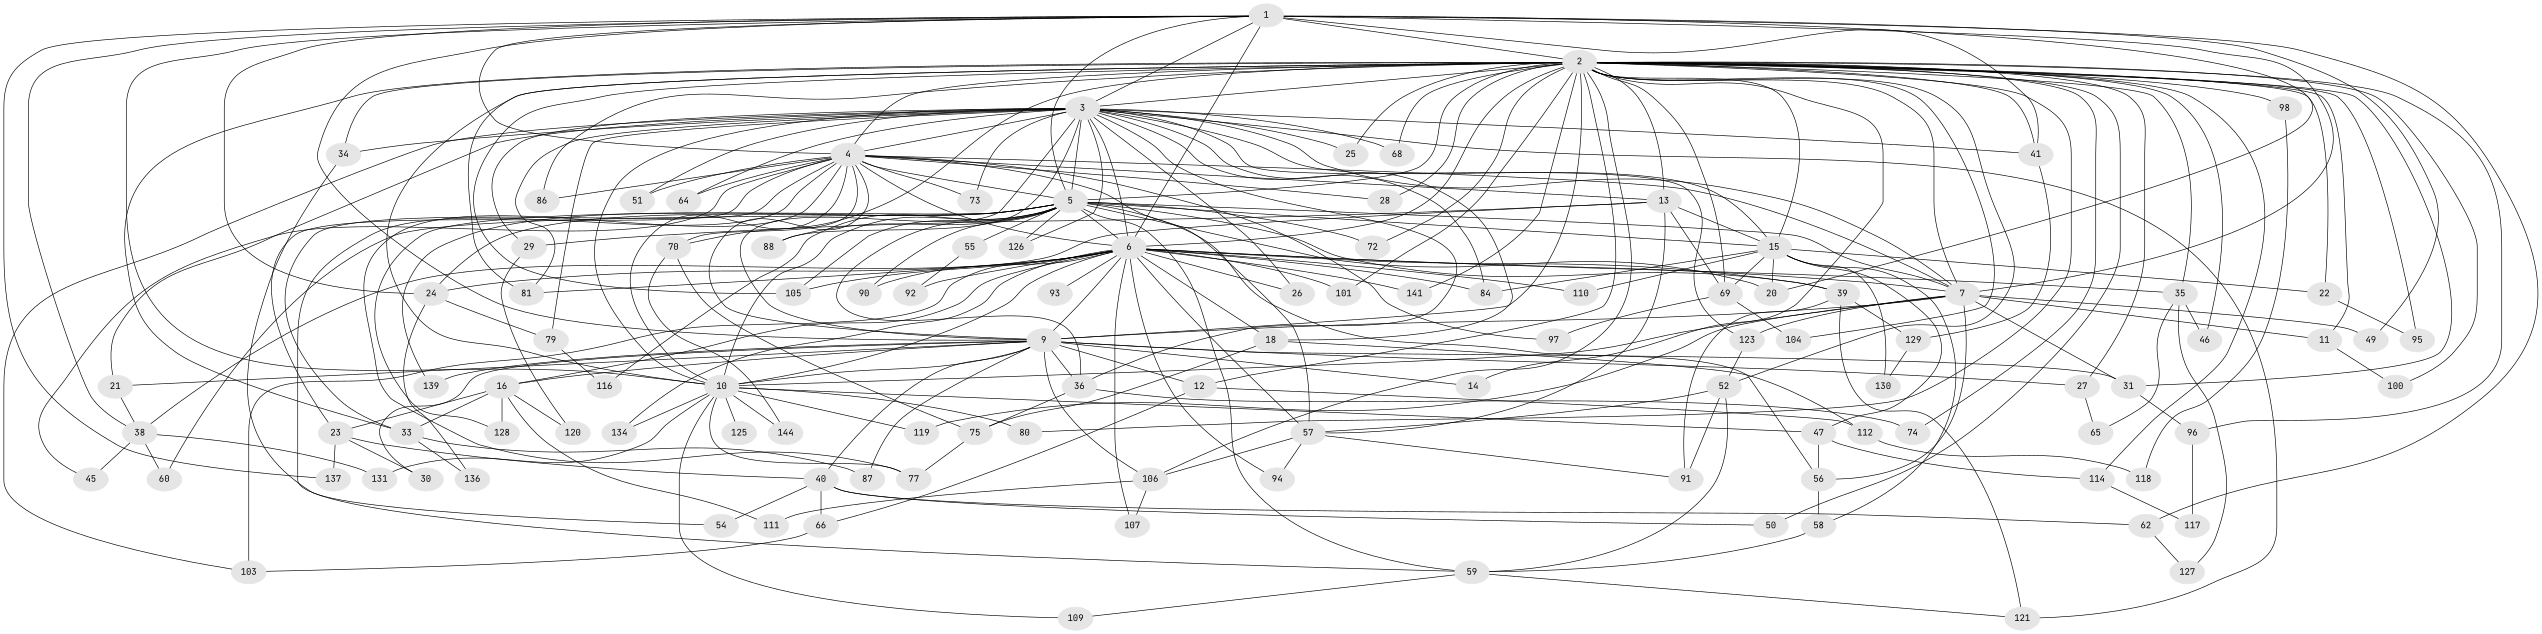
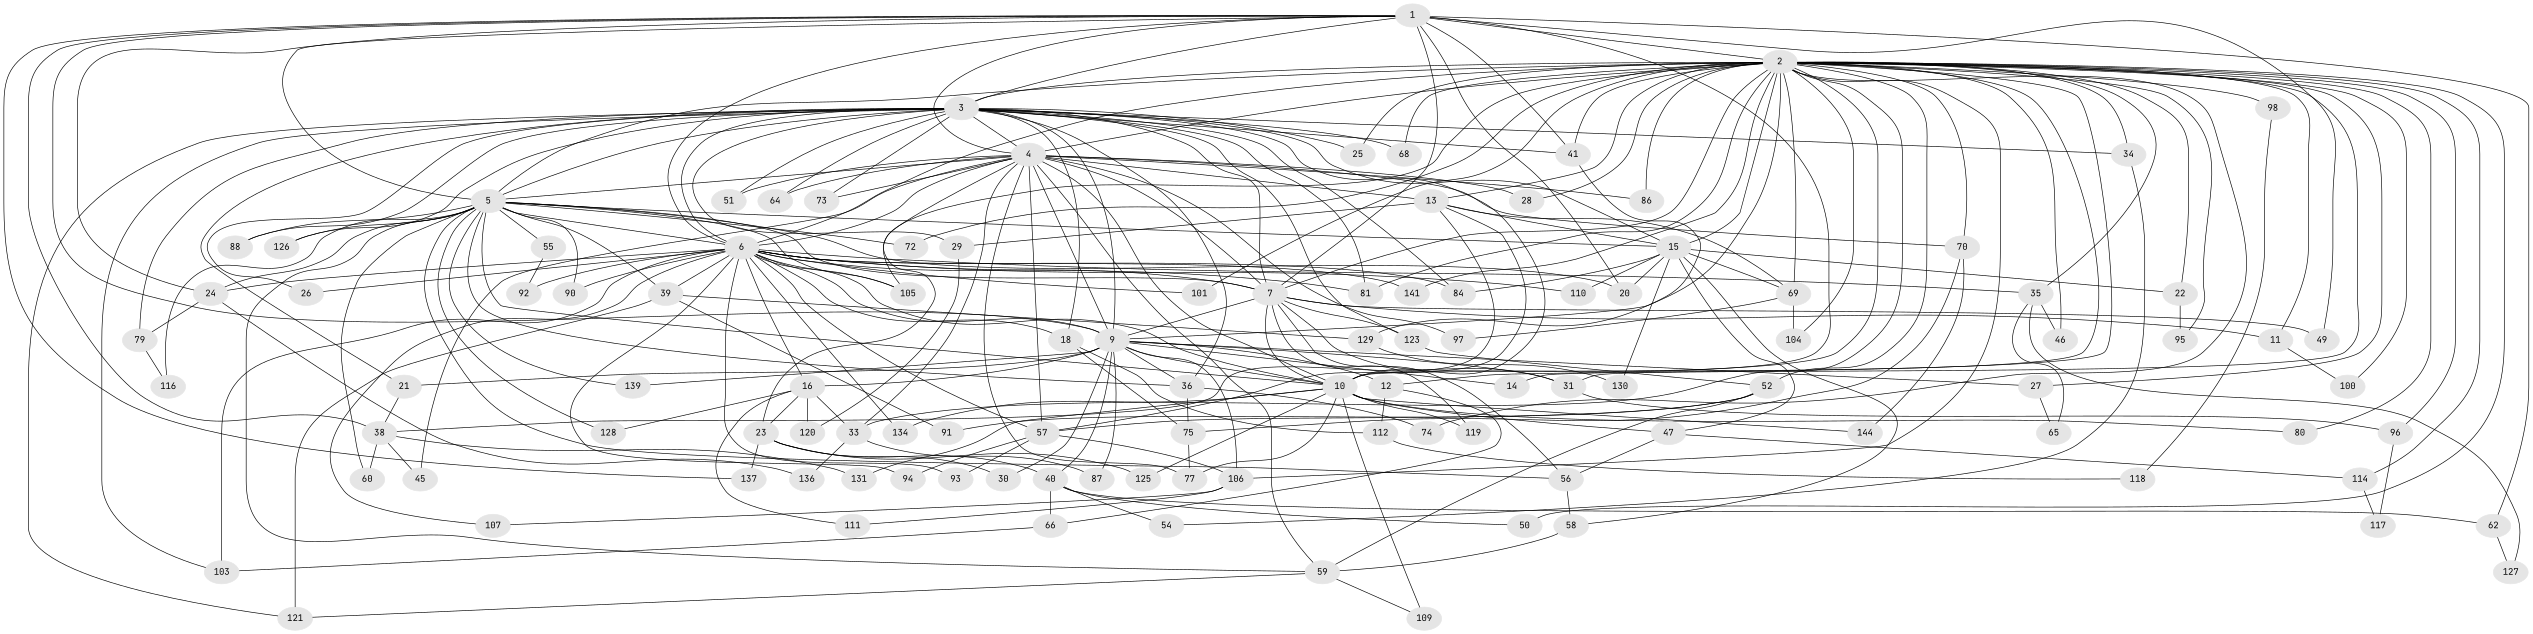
none -> (1024, 454)
(1497, 456) -> (1012, 449)
